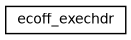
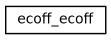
(66, 20) -> (56, 20)
